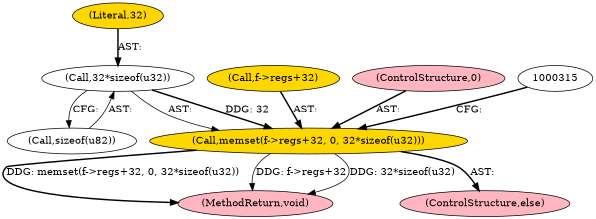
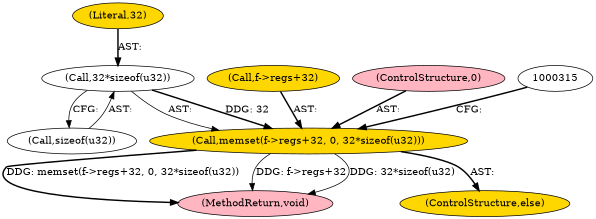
(72, 141) -> (72, 141)
(485, 204) -> (485, 204)
